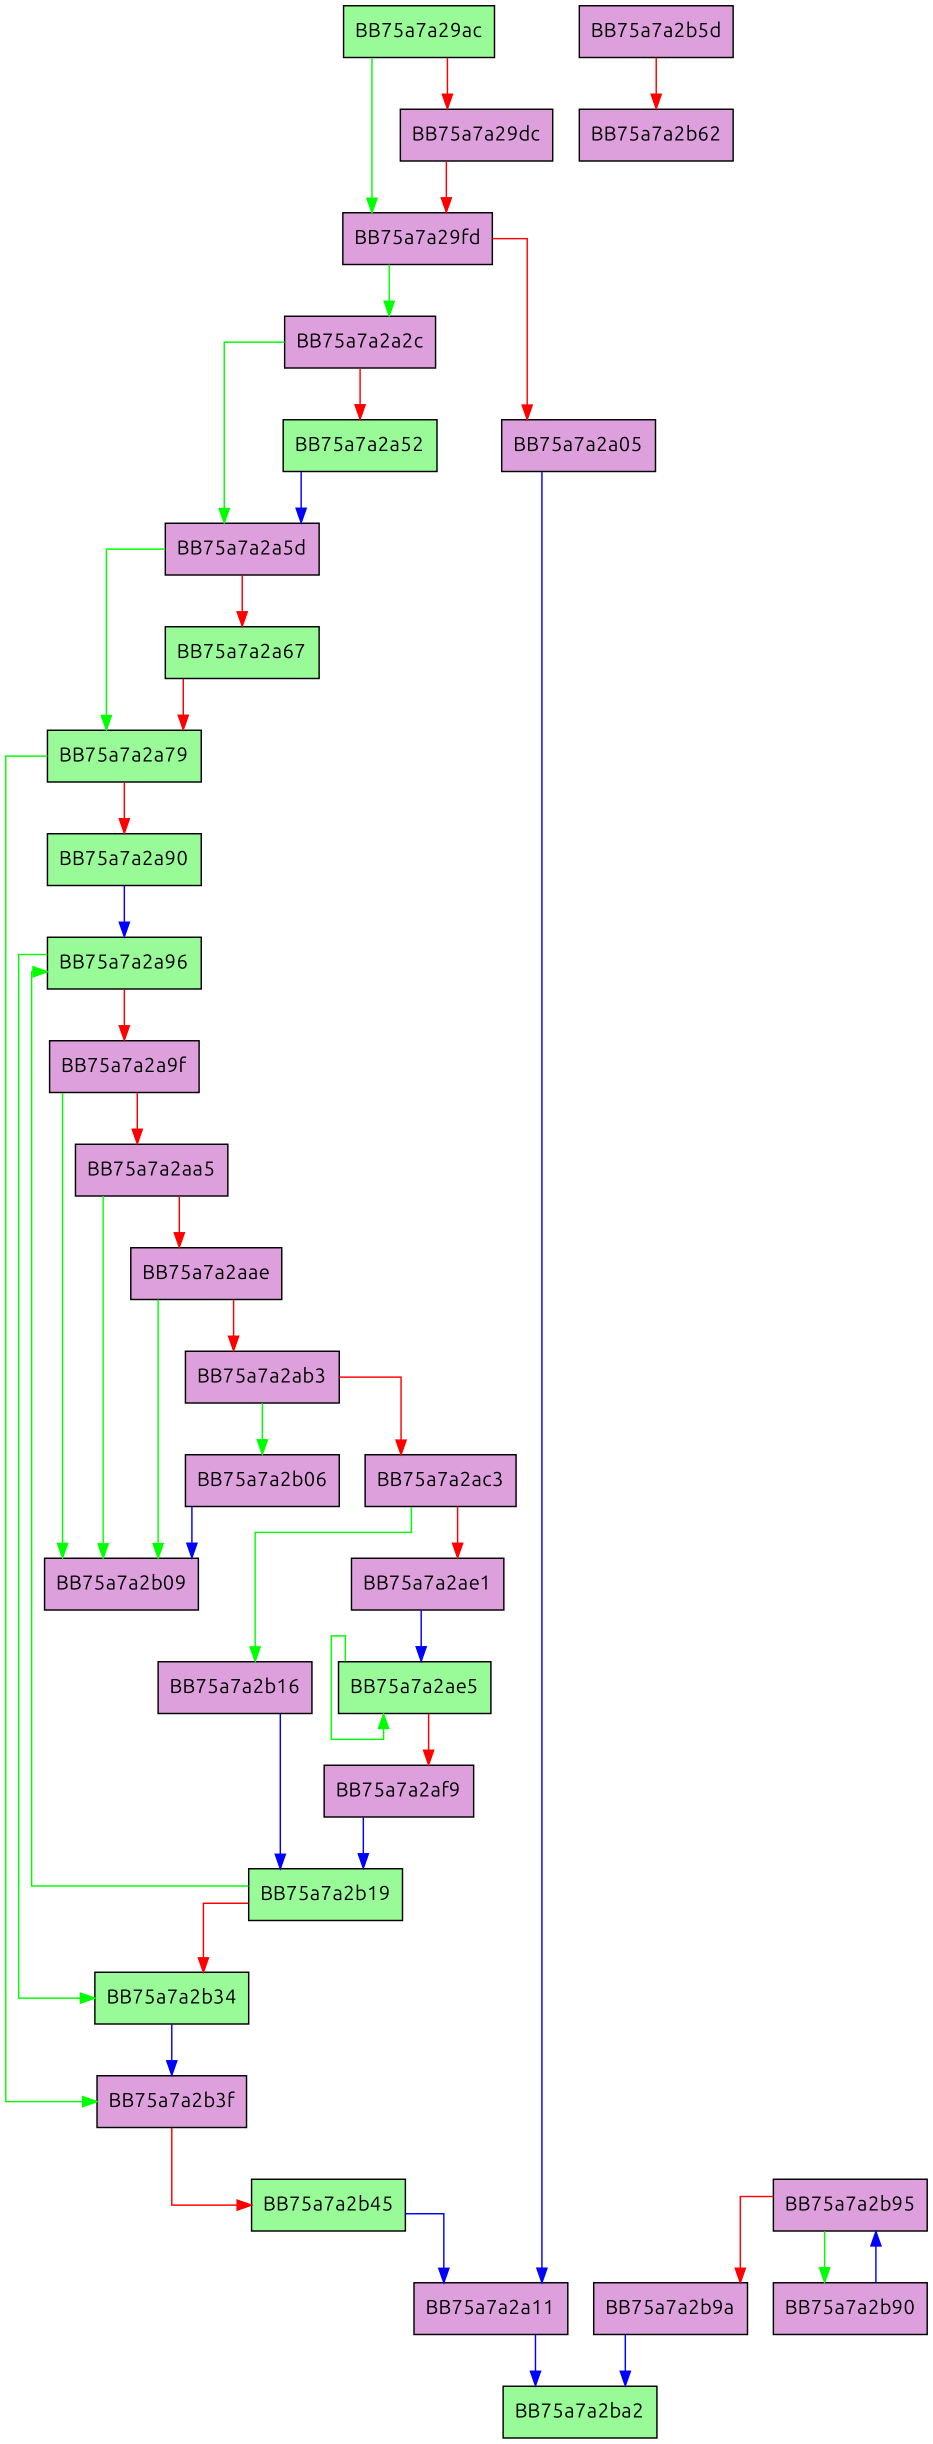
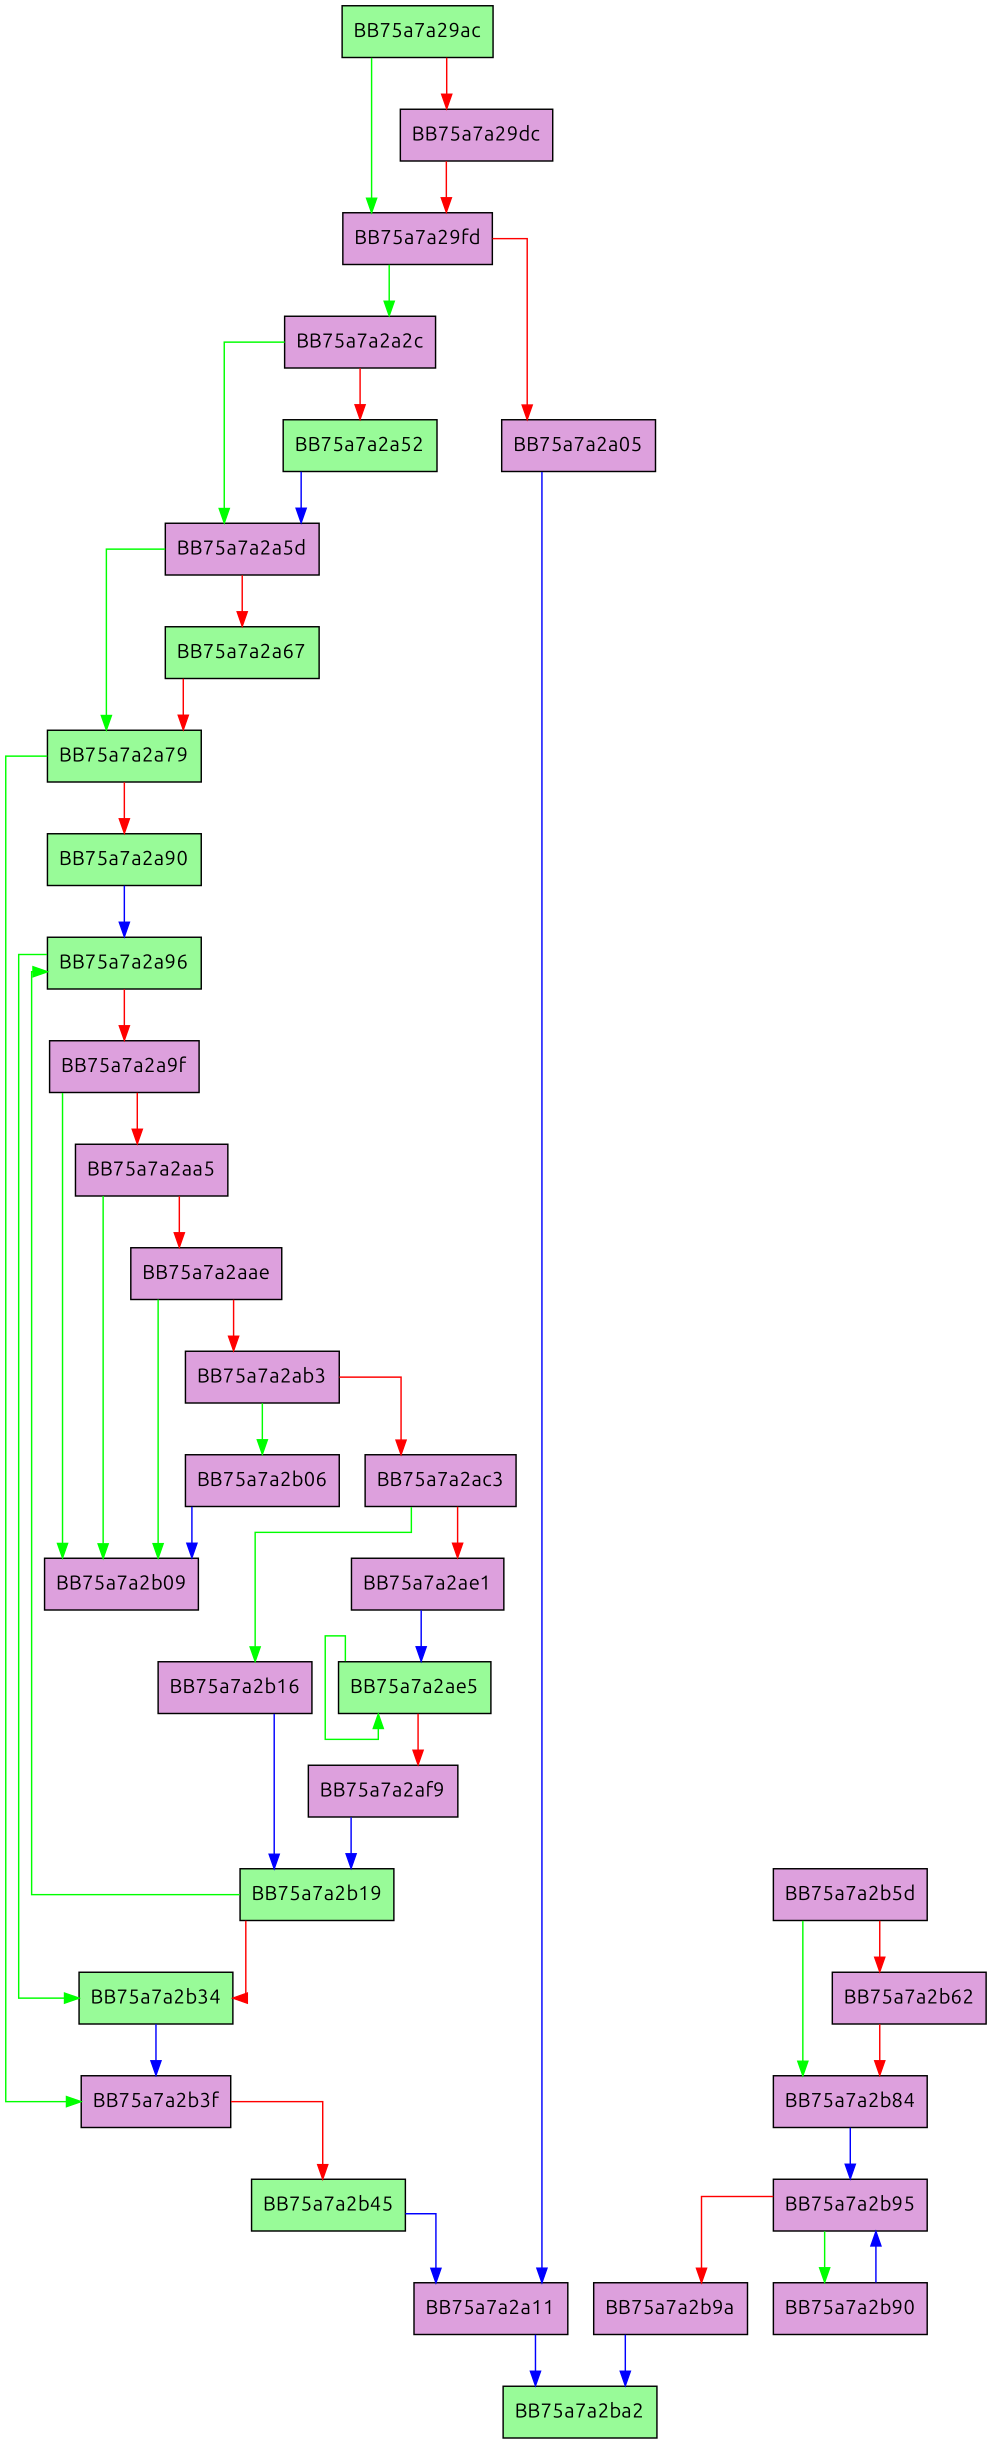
none -> (850, 2102)
